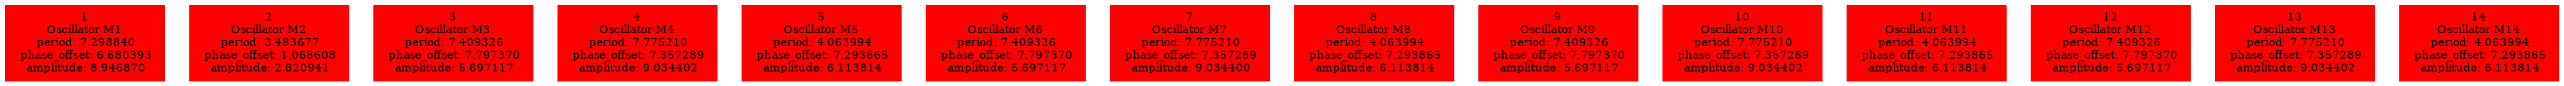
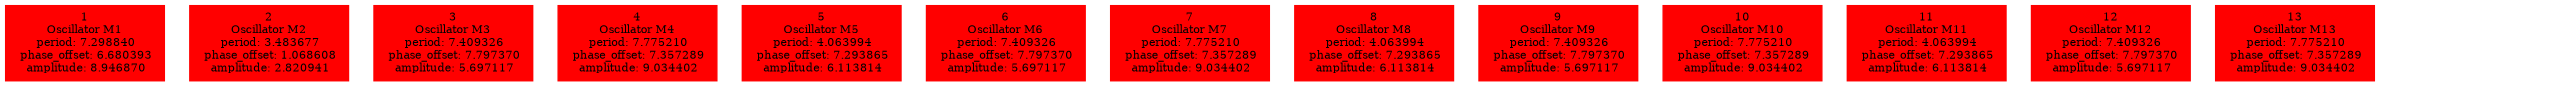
(2479, 43) -> none
(1190, 68) -> (1190, 68)
